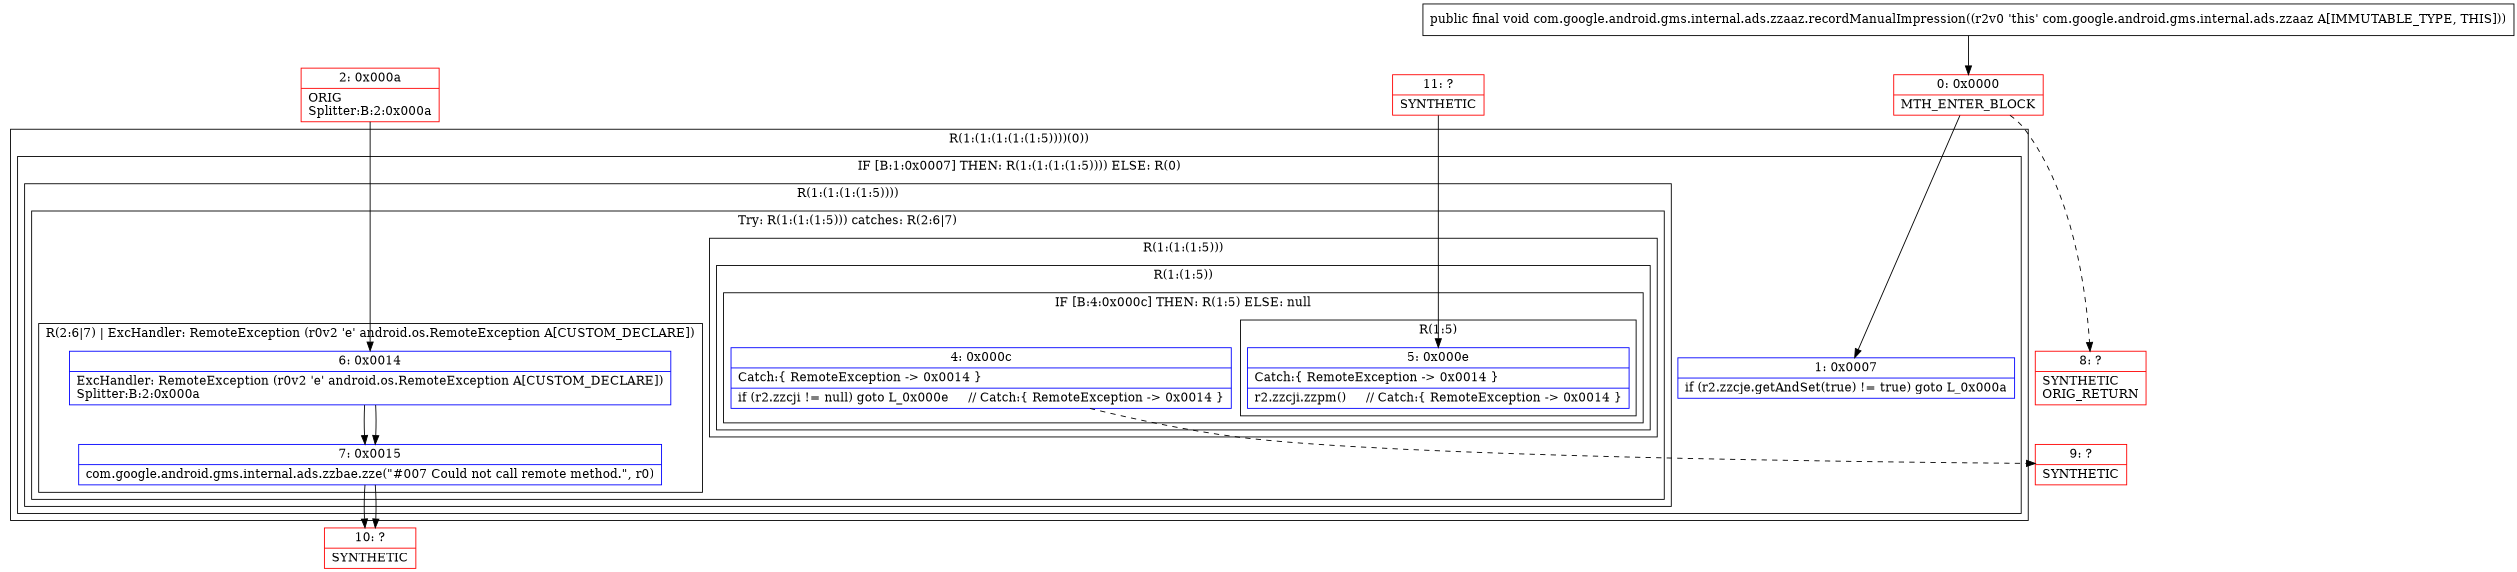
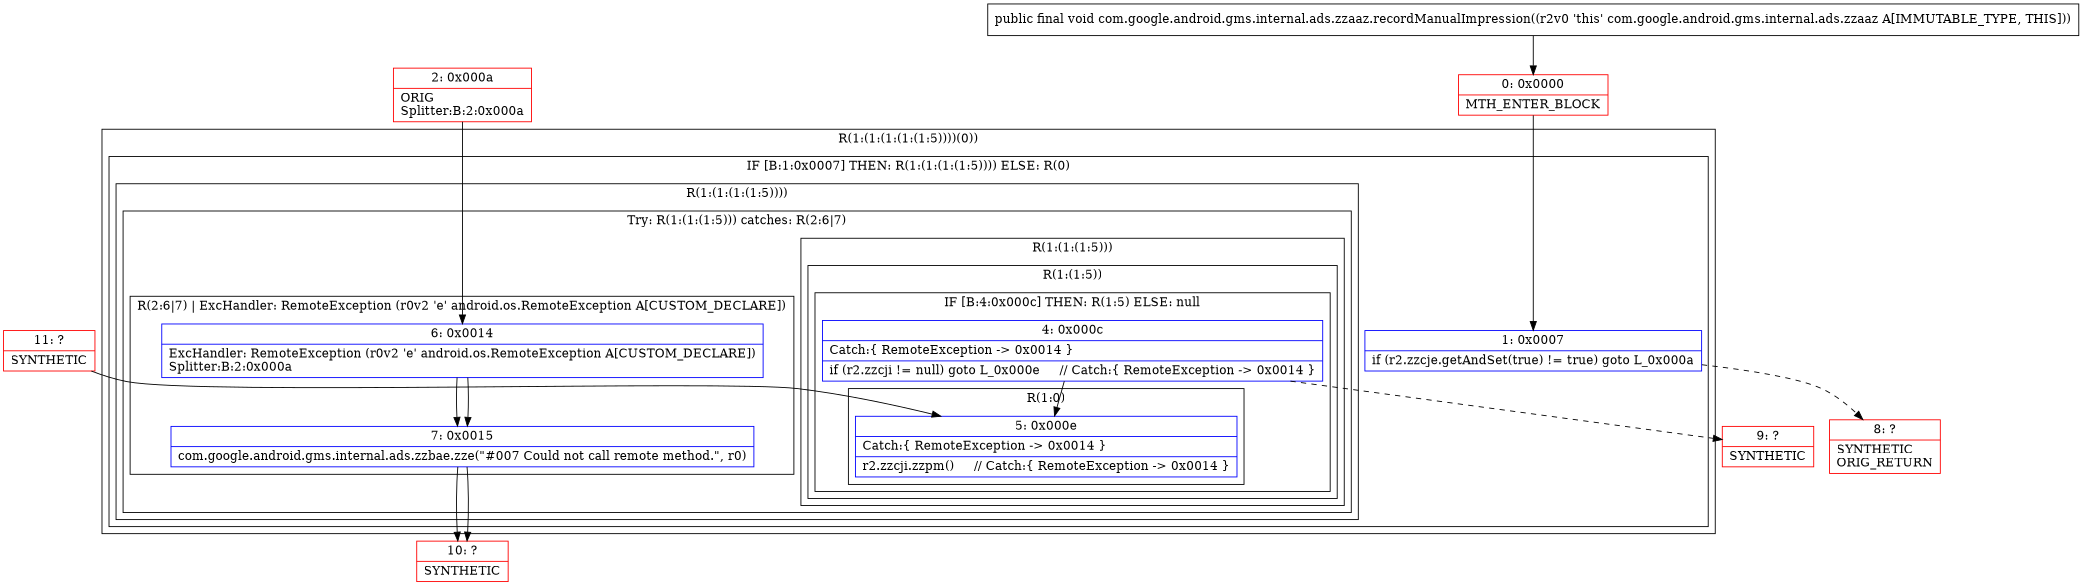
(2069, 221) -> (1784, 377)
(1438, 330) -> (1046, 399)
none -> (1061, 394)
